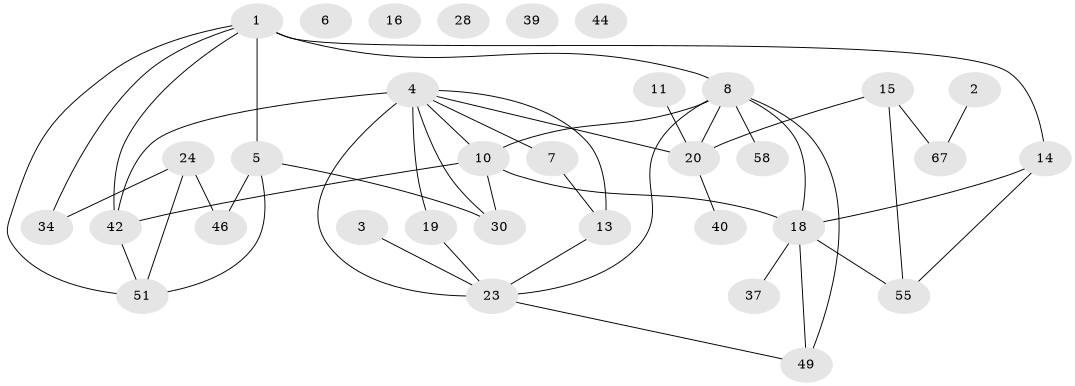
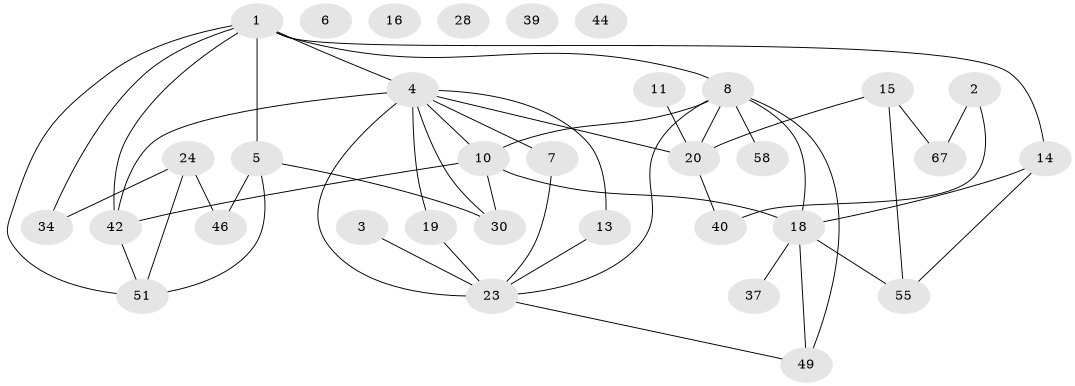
none -> (334, 57)
(581, 196) -> (539, 233)
none -> (889, 201)
